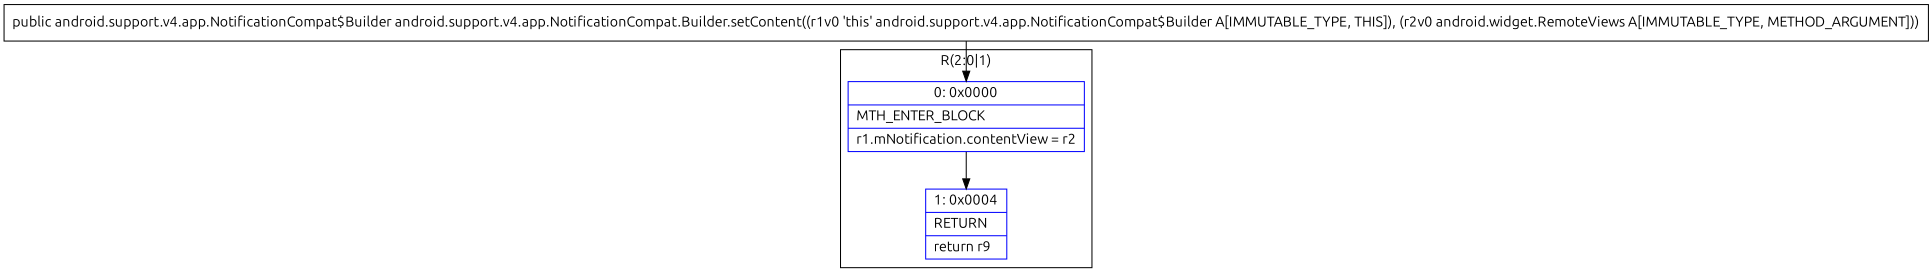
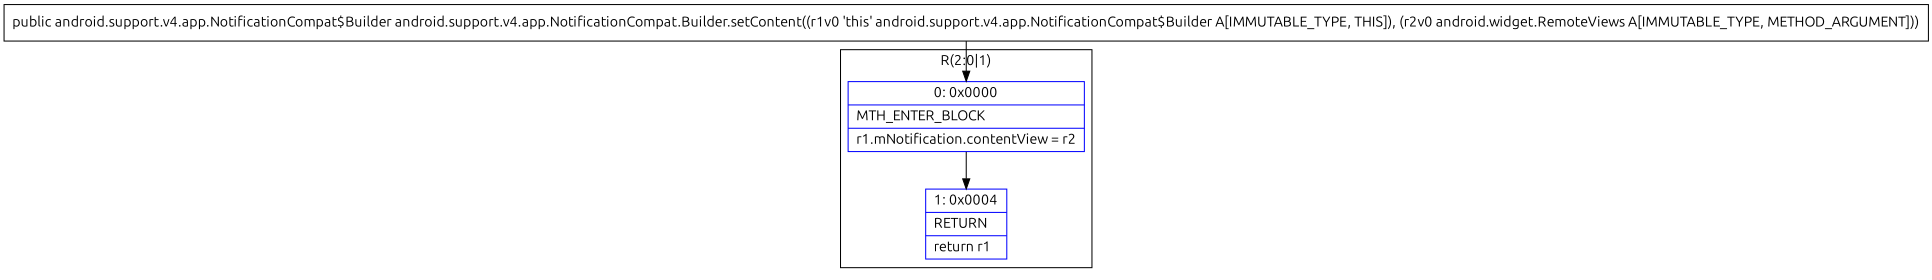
(963, 247) -> (963, 247)
